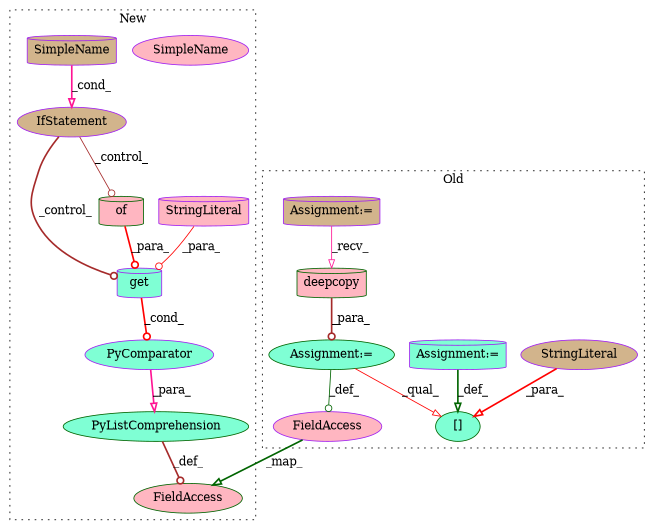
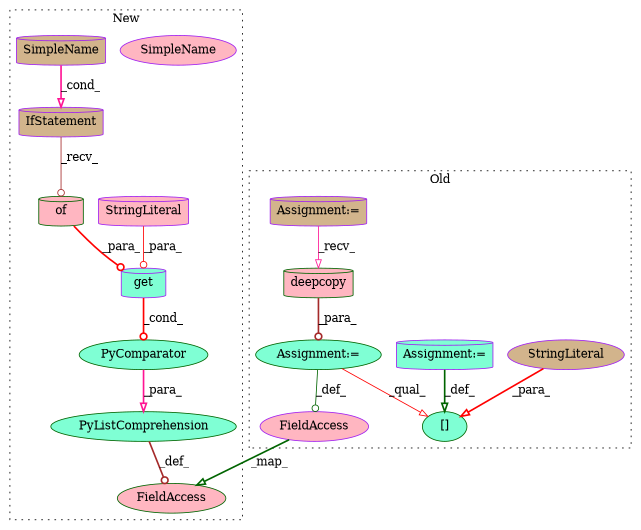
(72, 122) -> (61, 122)
(121, 158) -> (80, 158)
(37, 222) -> none
(149, 355) -> (144, 355)
